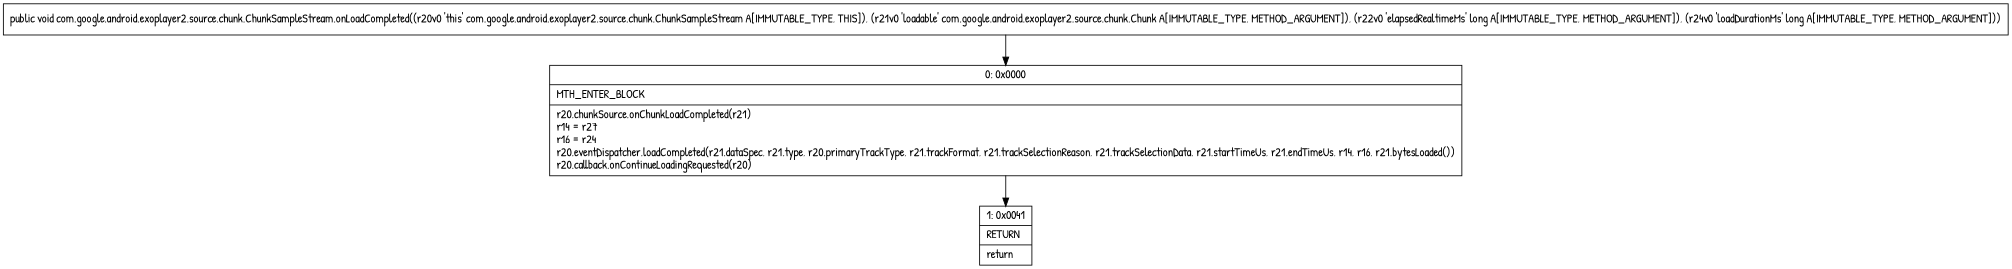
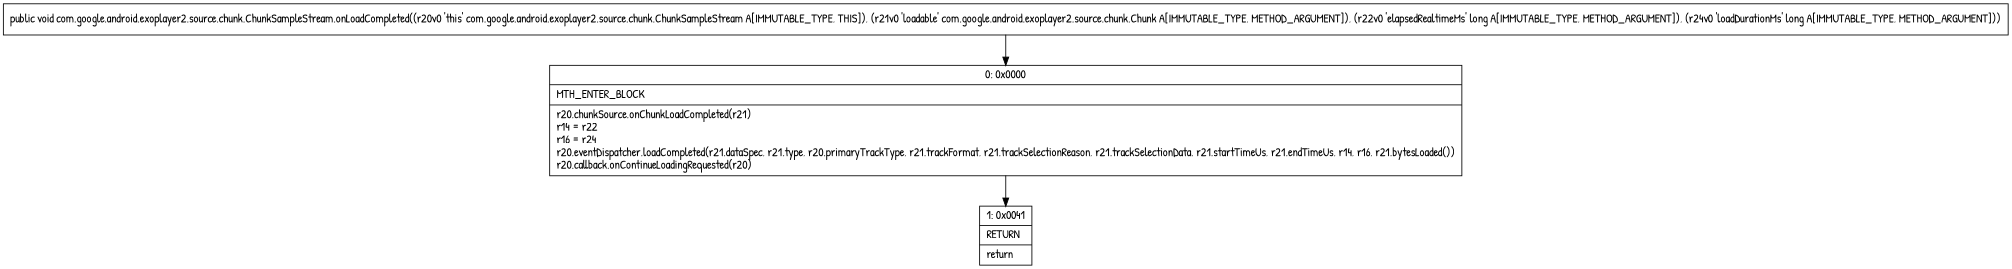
(577, 127) -> (577, 127)
